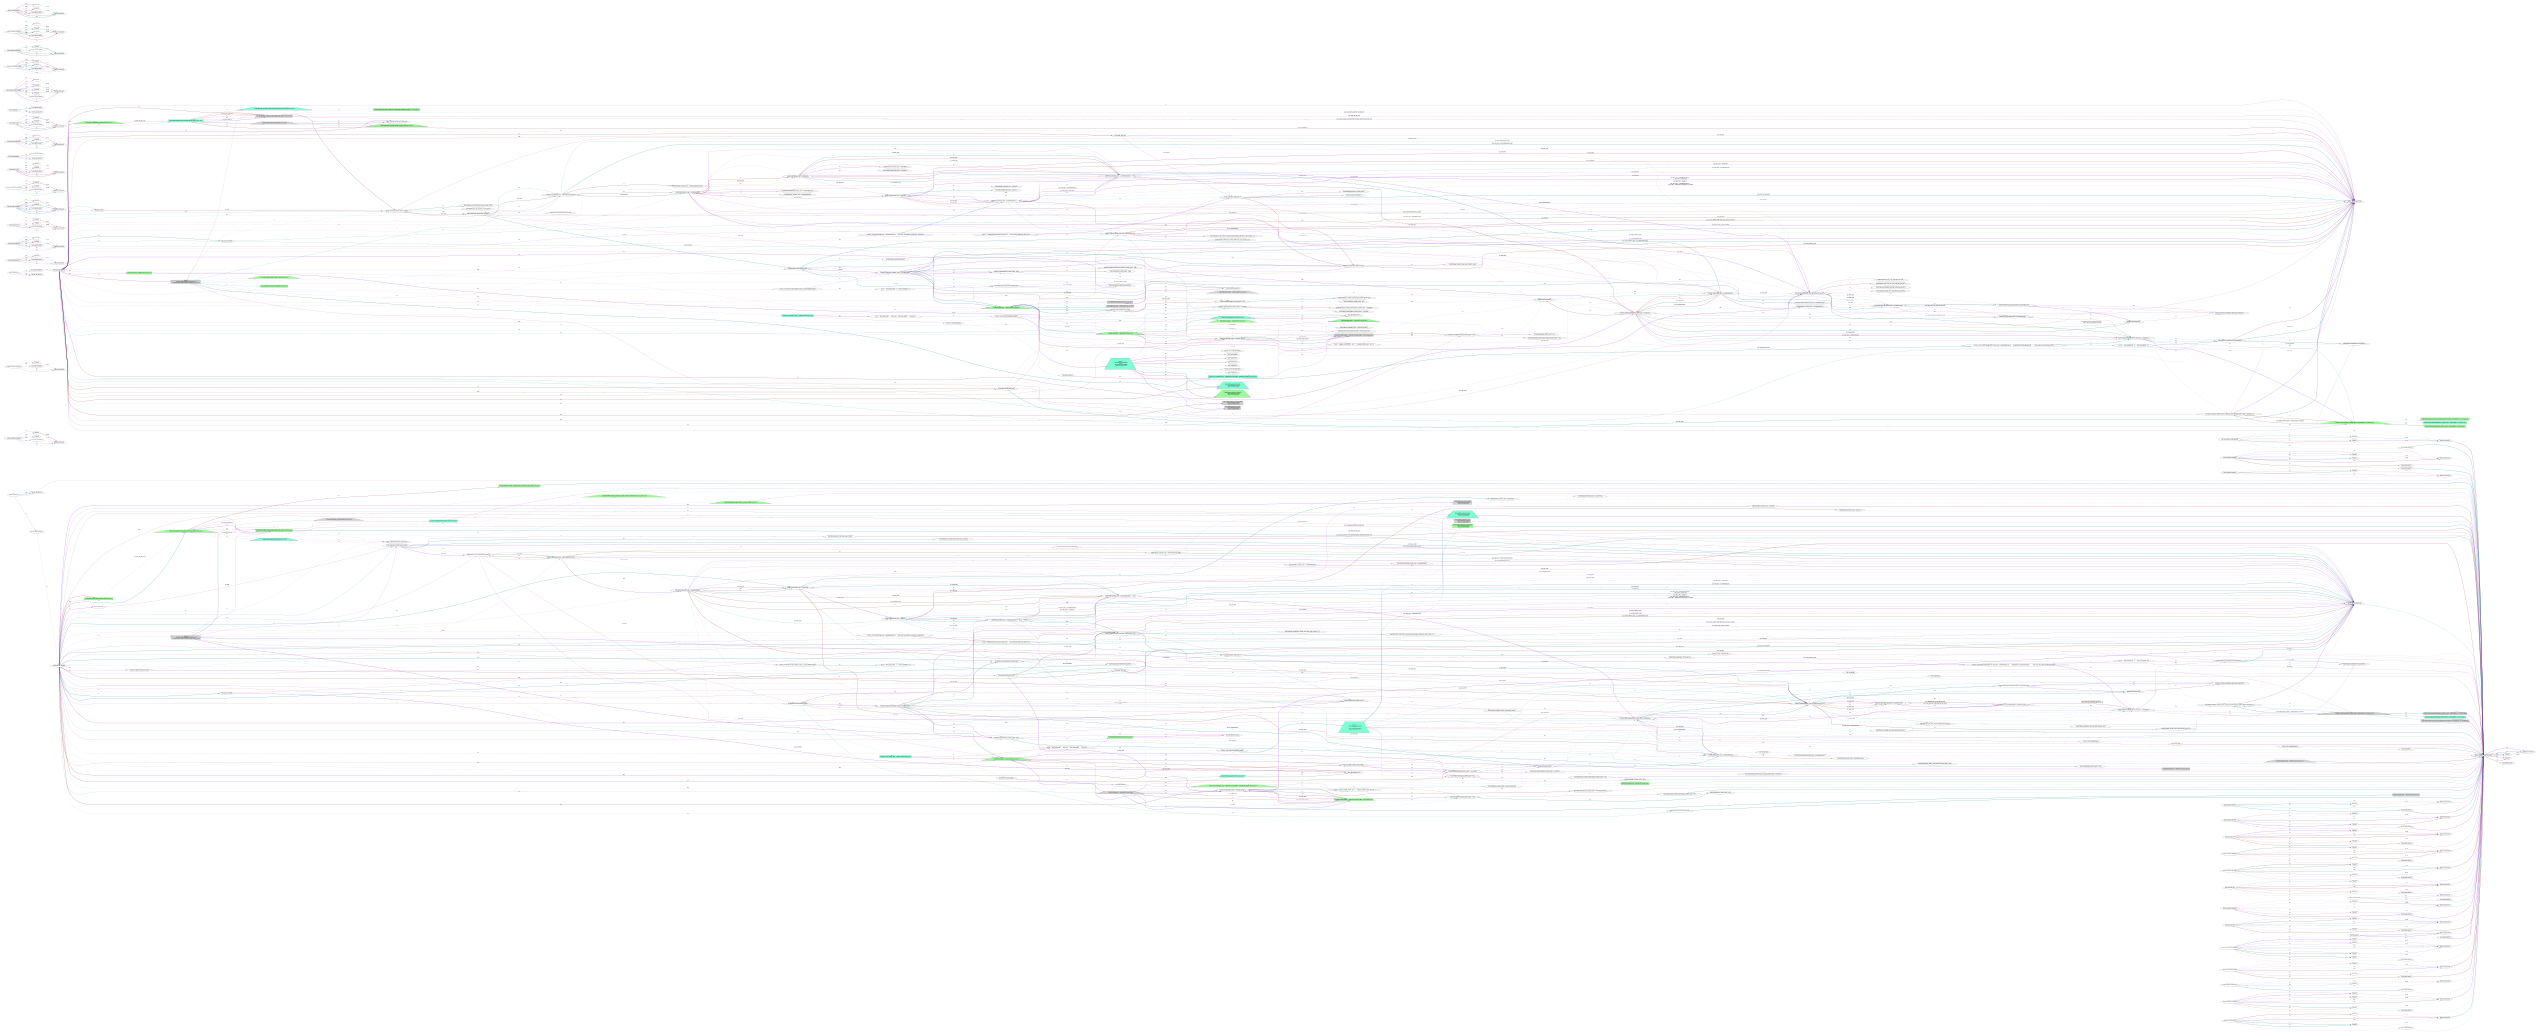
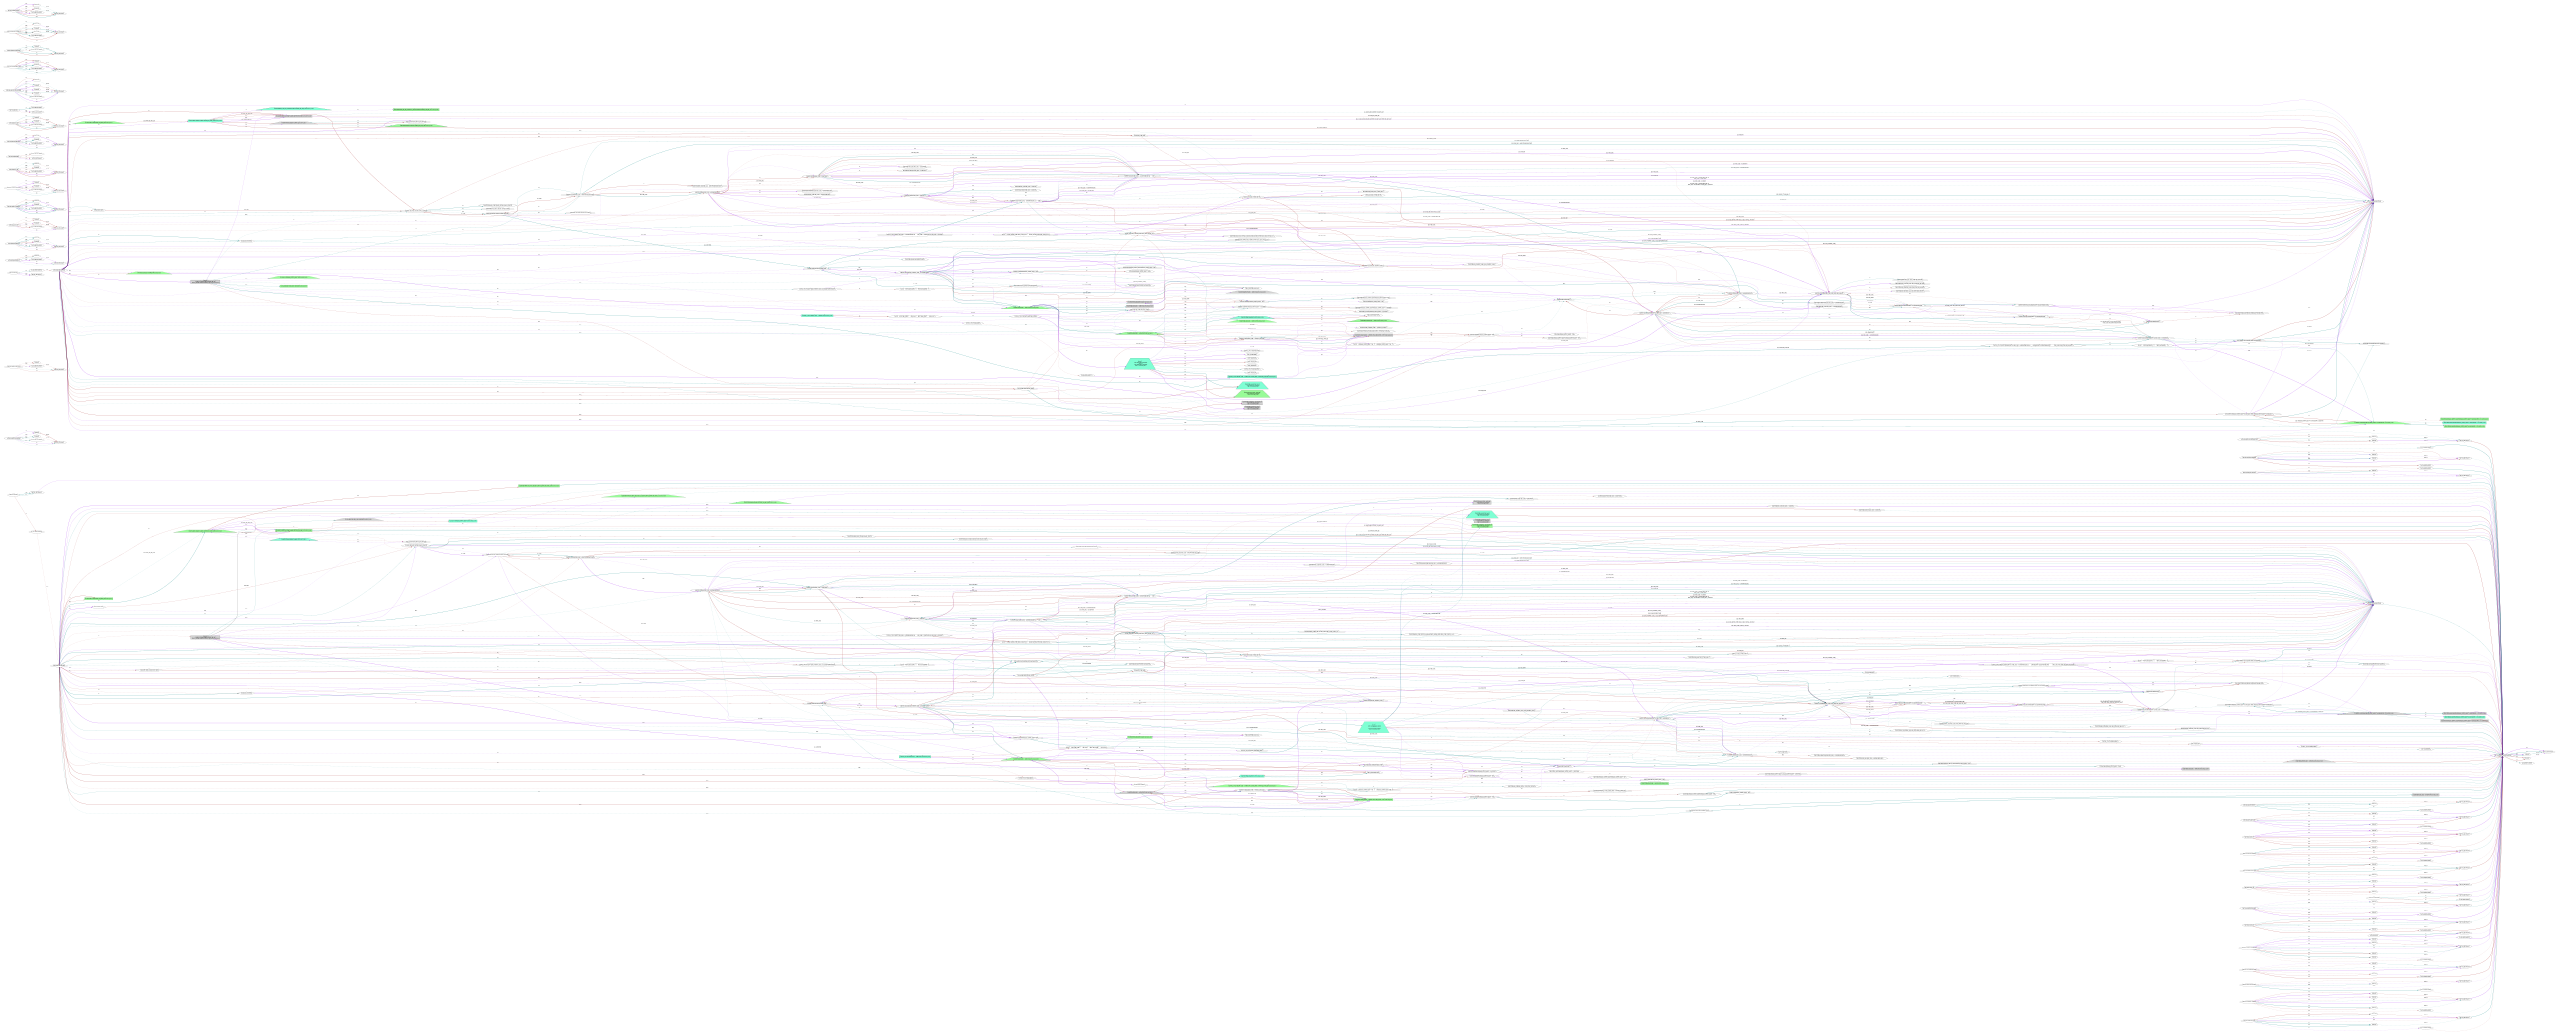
(139, 273) -> (149, 273)
